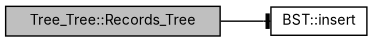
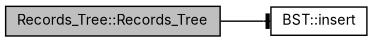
(113, 21) -> (113, 21)
